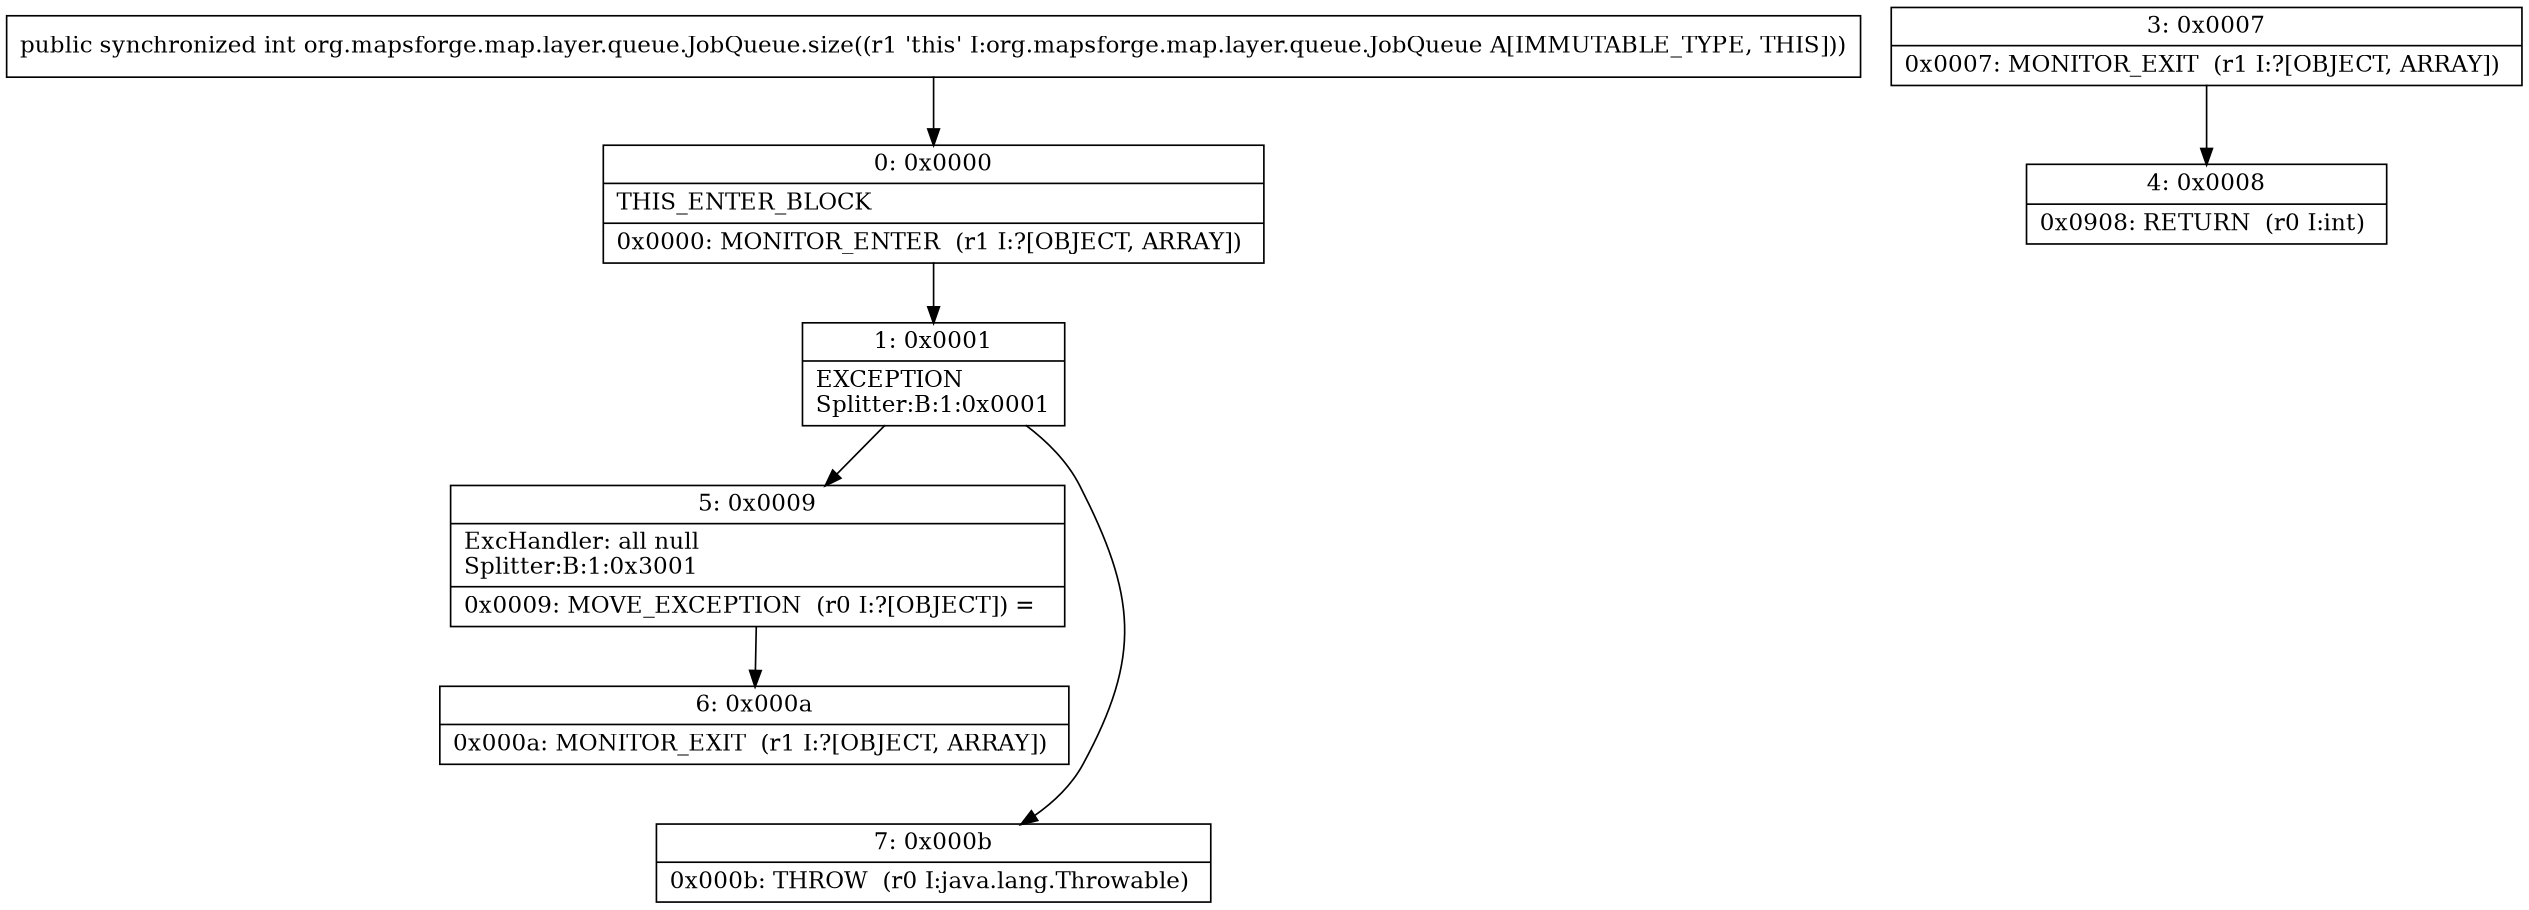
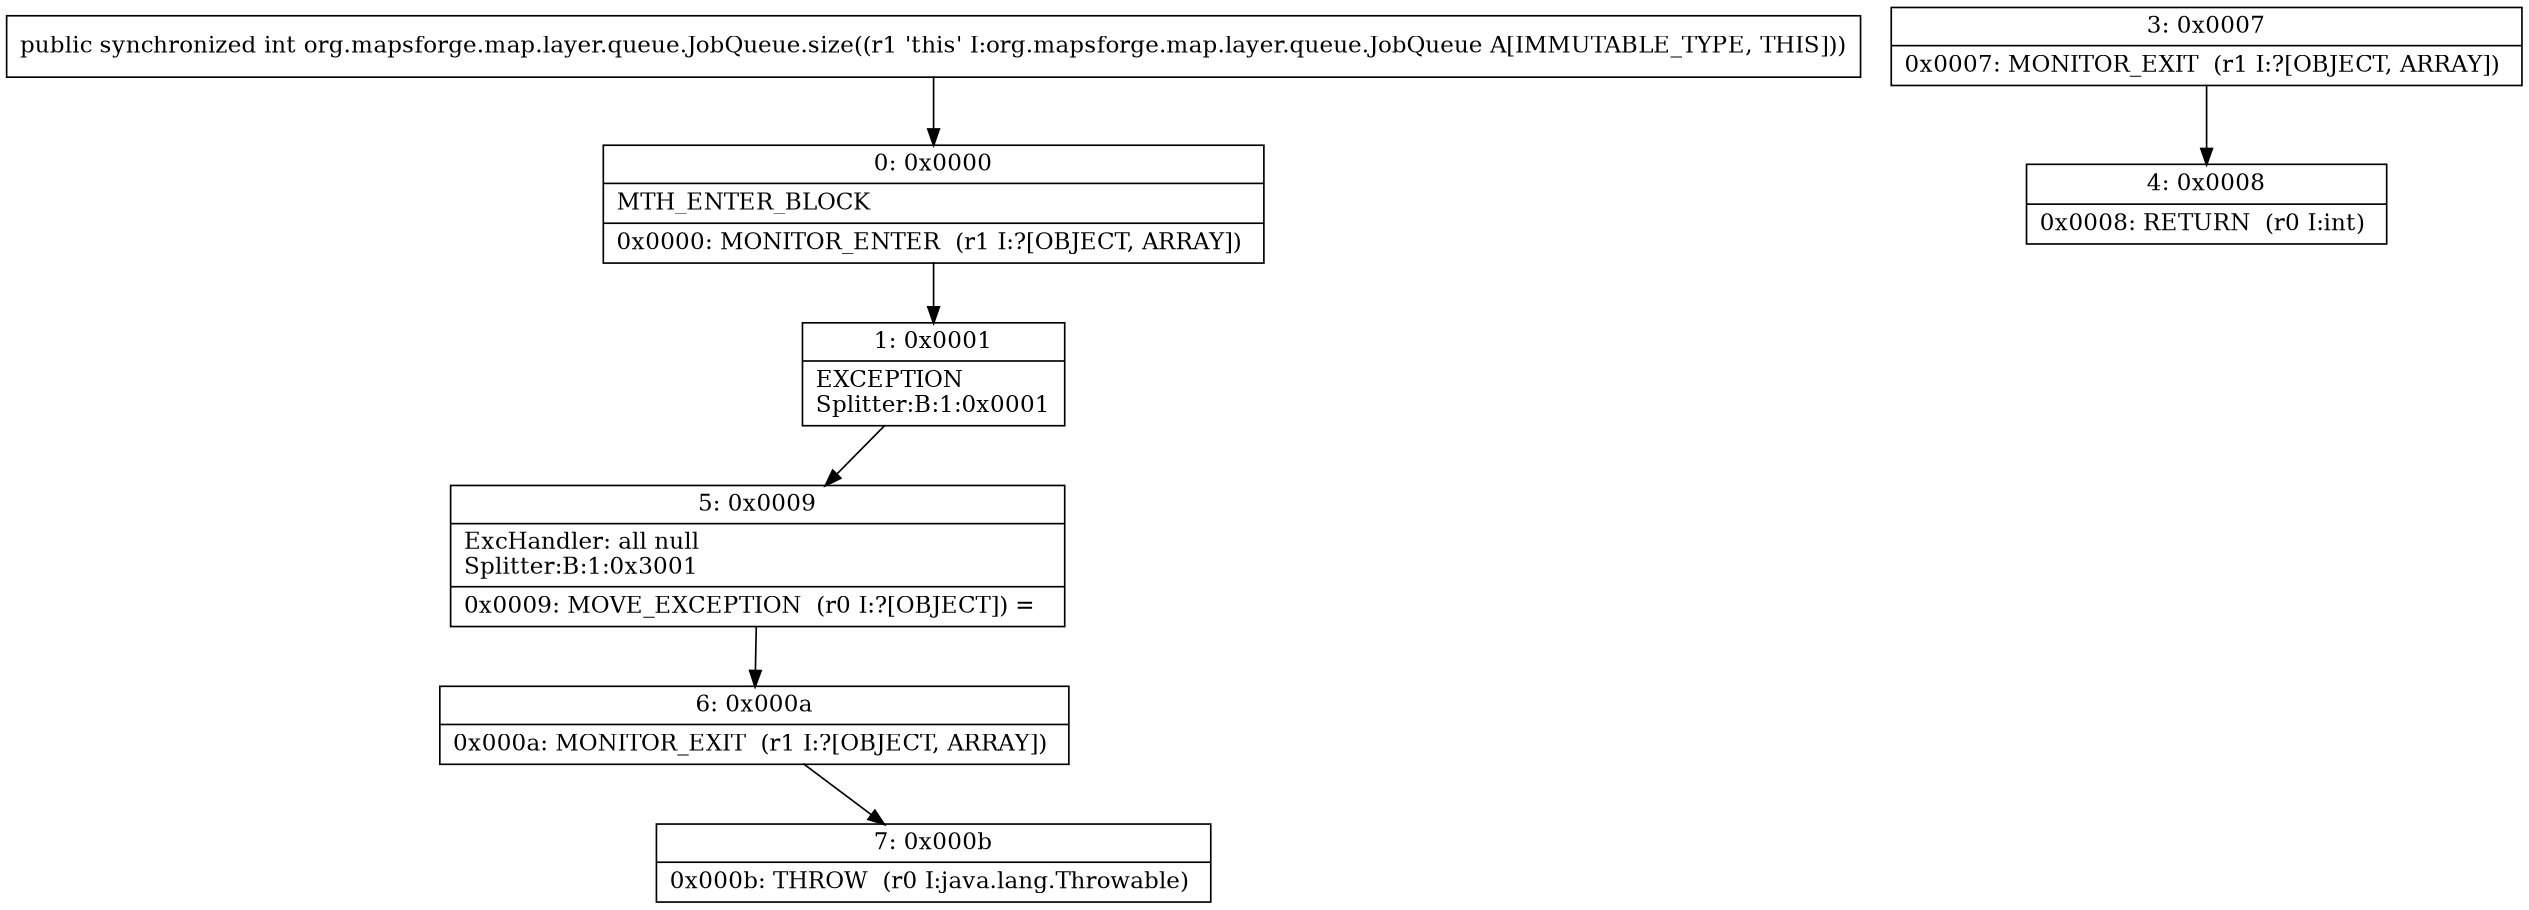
(744, 202) -> (744, 202)
(2207, 223) -> (2207, 223)
(1124, 619) -> (837, 789)
